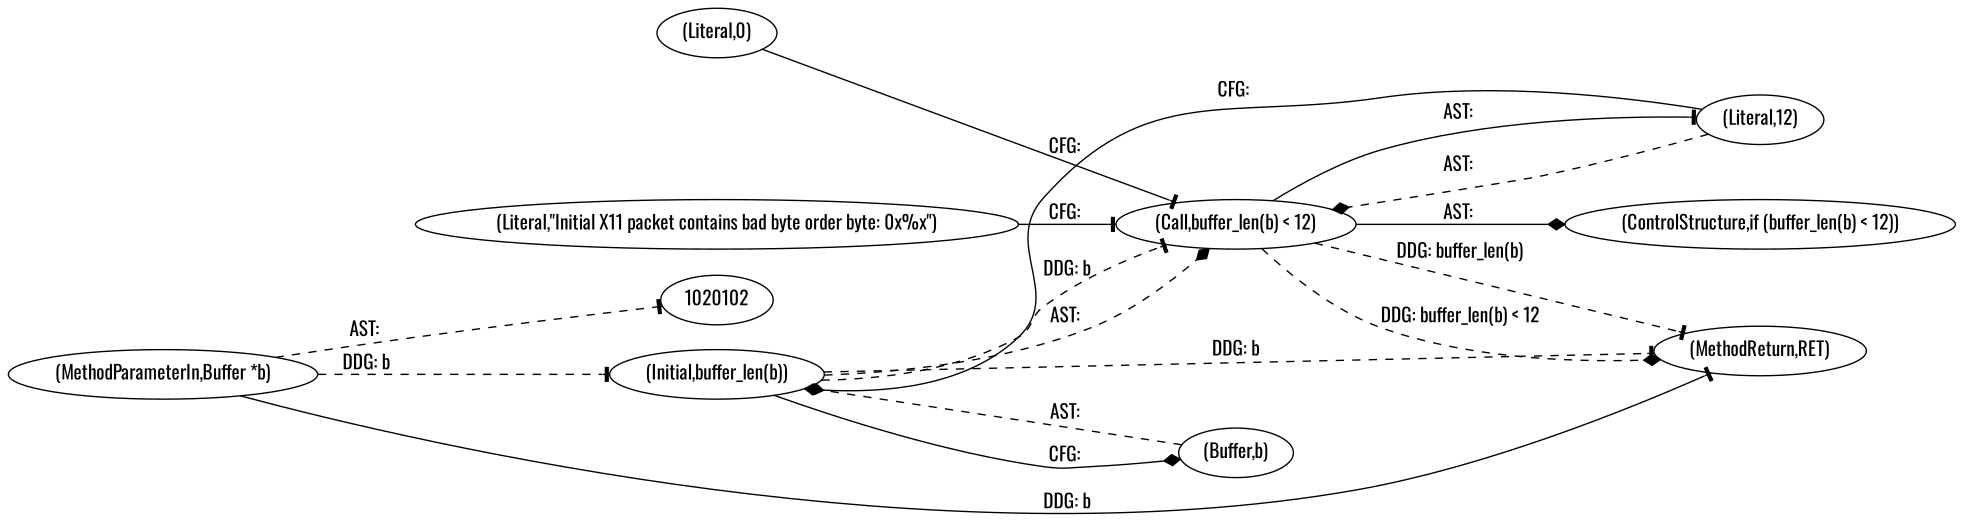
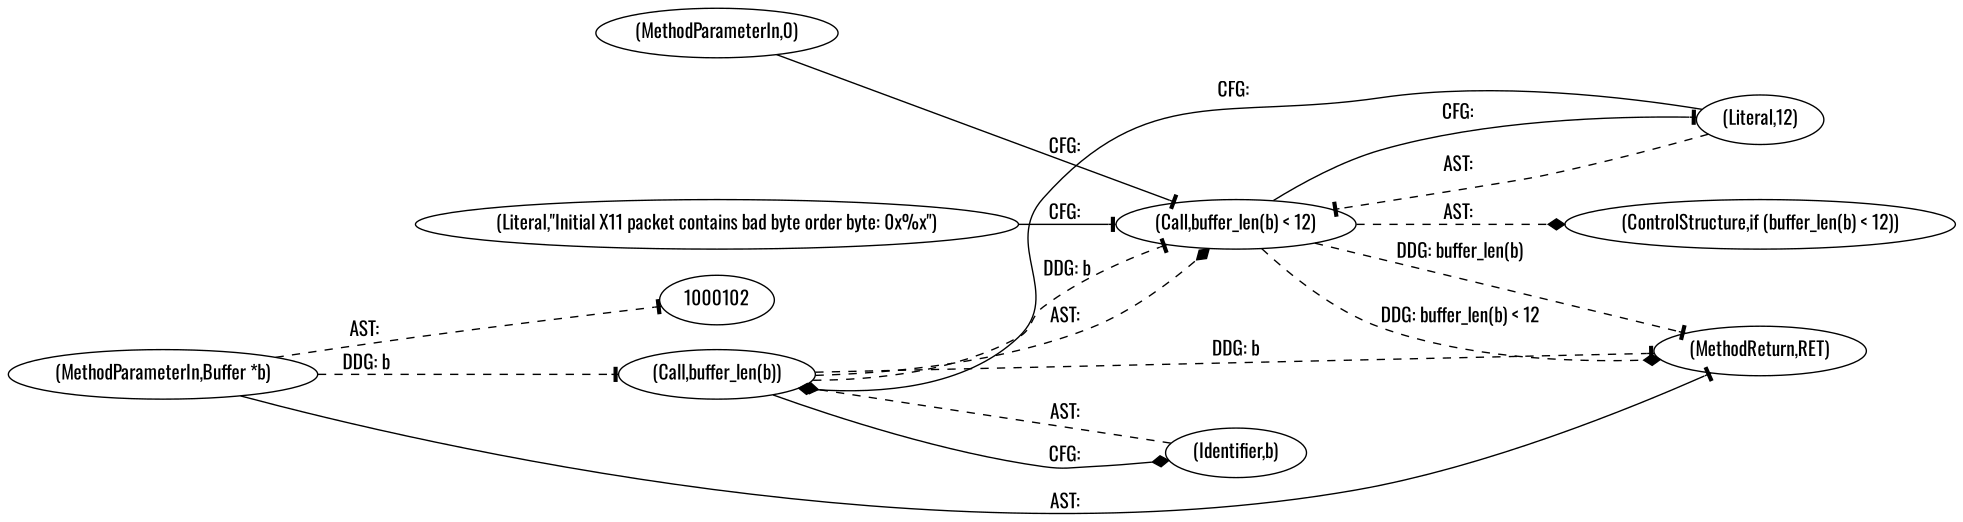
(717, 33) -> (717, 33)
(1460, 114) -> (1460, 114)
(1530, 178) -> (1526, 179)
(1452, 224) -> (1452, 224)
(717, 300) -> (717, 300)
(717, 374) -> (717, 374)
(1236, 453) -> (1236, 453)
(1067, 503) -> (1067, 503)
